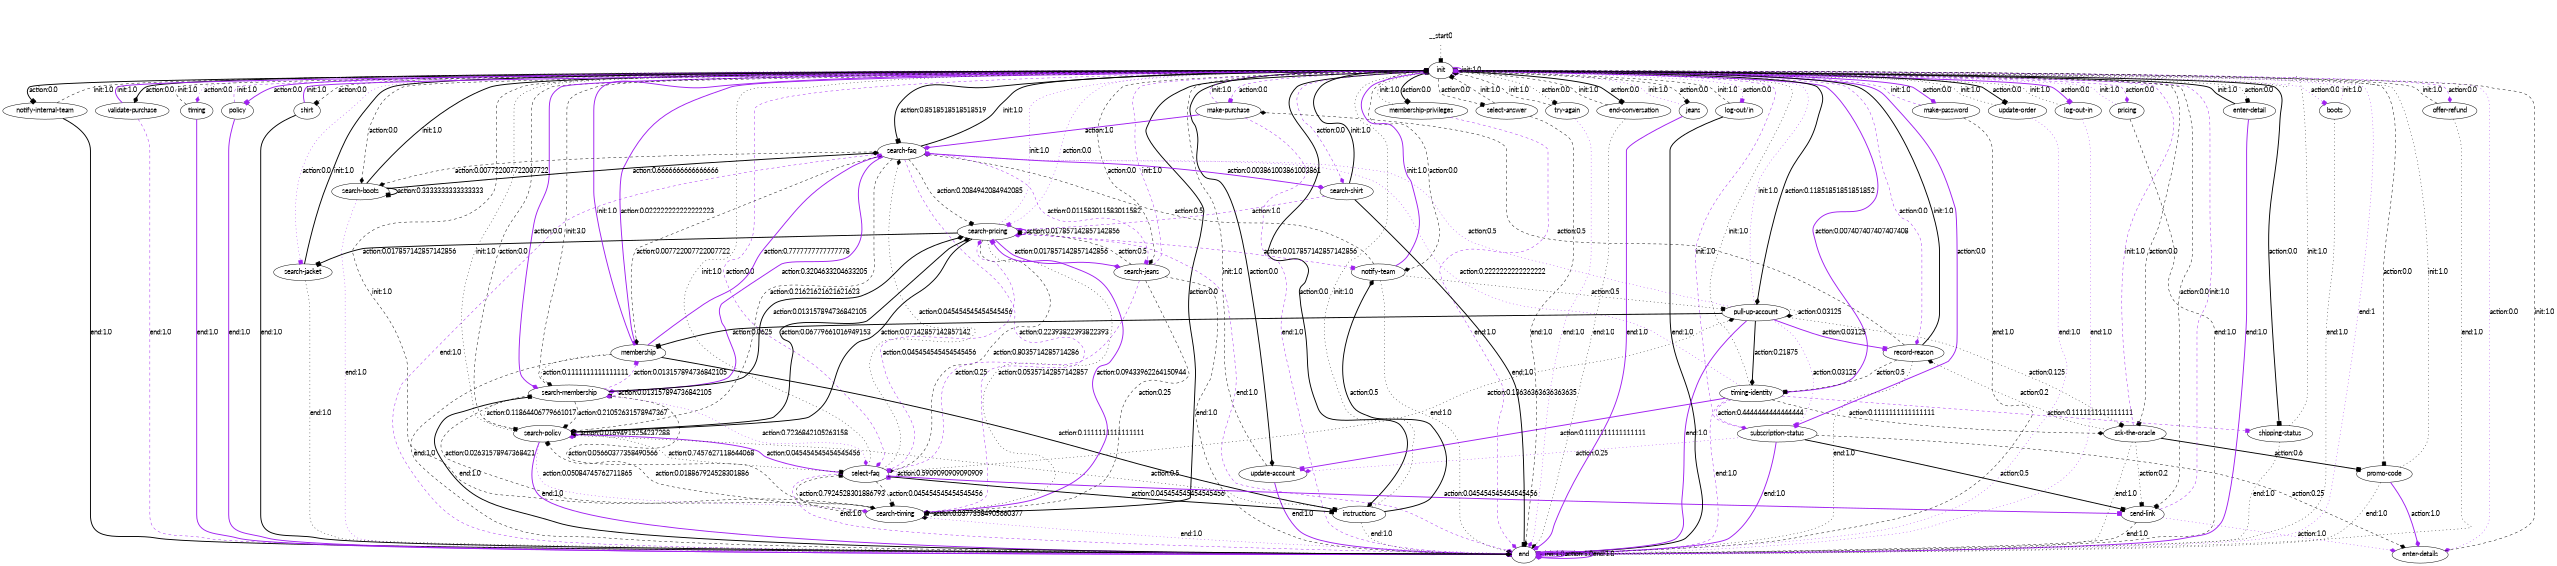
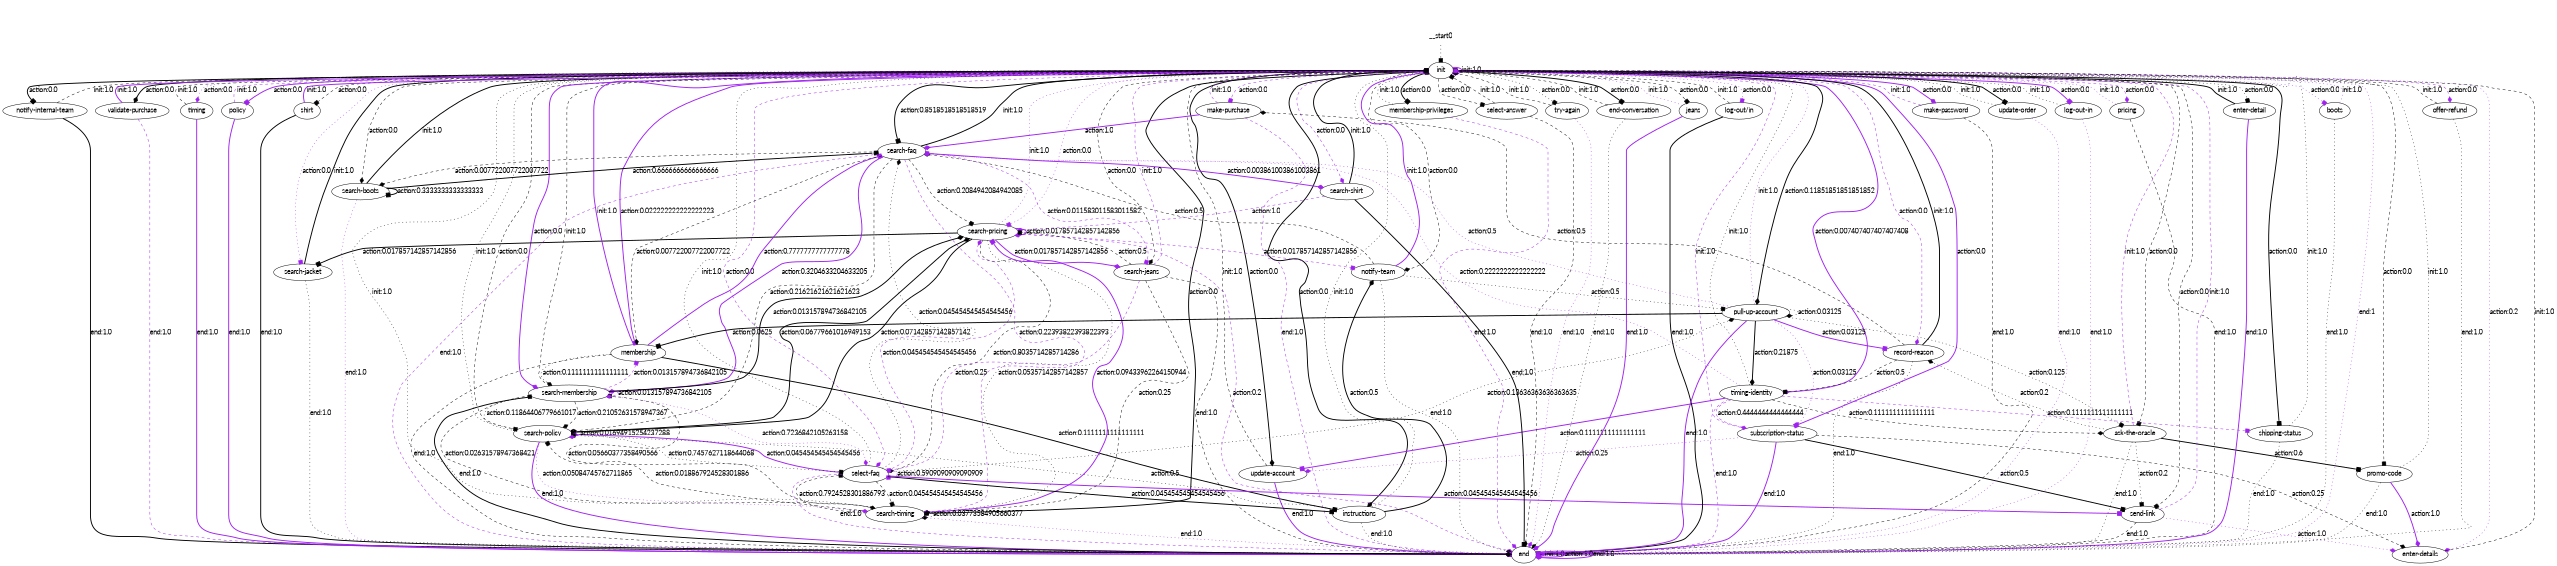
(497, 107) -> (497, 107)
(630, 168) -> (630, 168)
(1370, 180) -> (1370, 180)
(576, 232) -> (576, 232)
(2504, 313) -> (2504, 313)
(1247, 393) -> (1247, 393)
